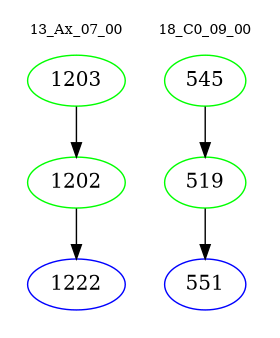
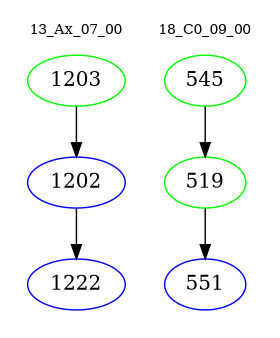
(76, 183) -> (76, 183)
